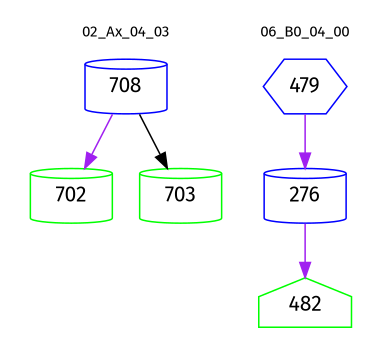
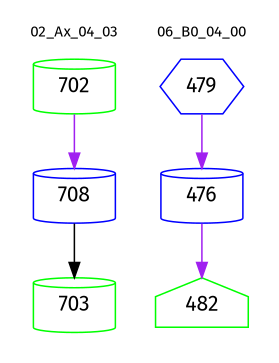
(102, 134) -> (74, 134)
(305, 196) -> (202, 196)
